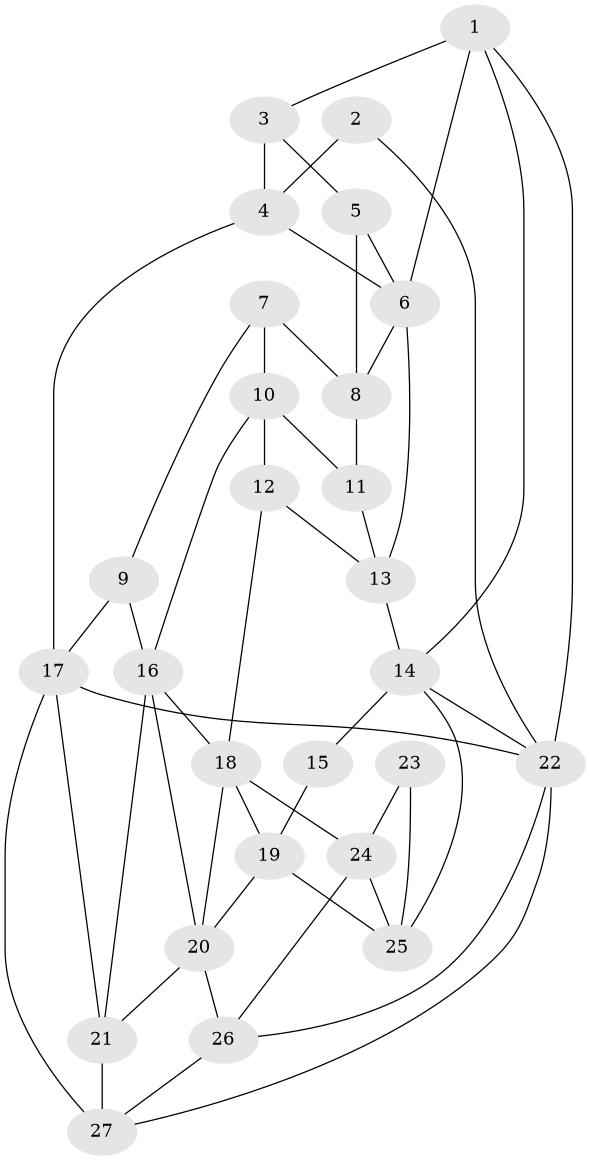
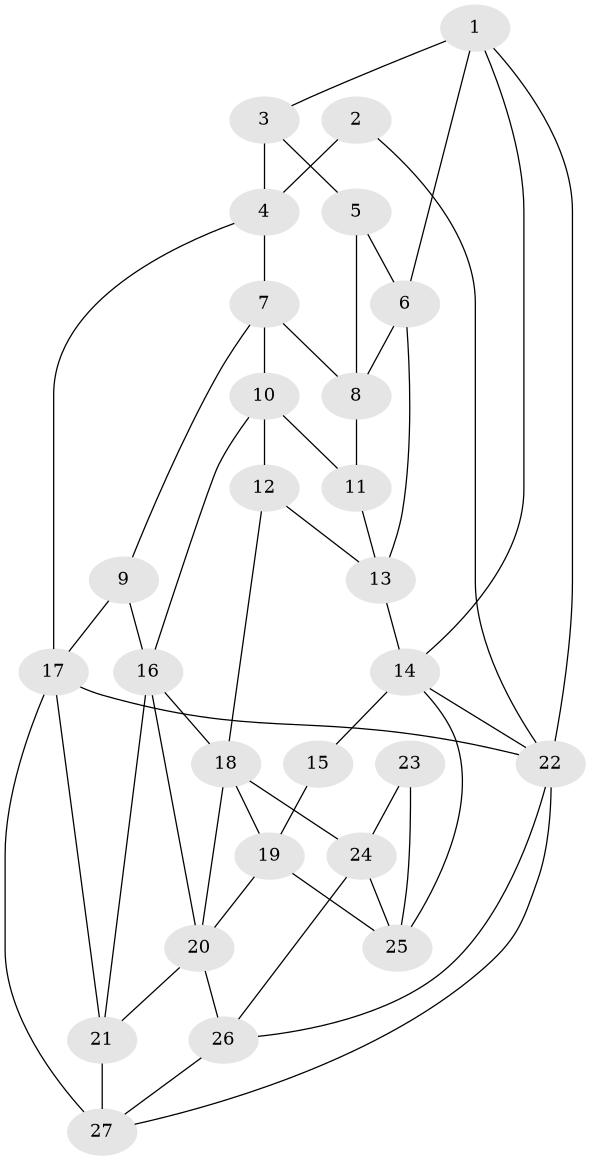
(335, 258) -> (264, 258)
